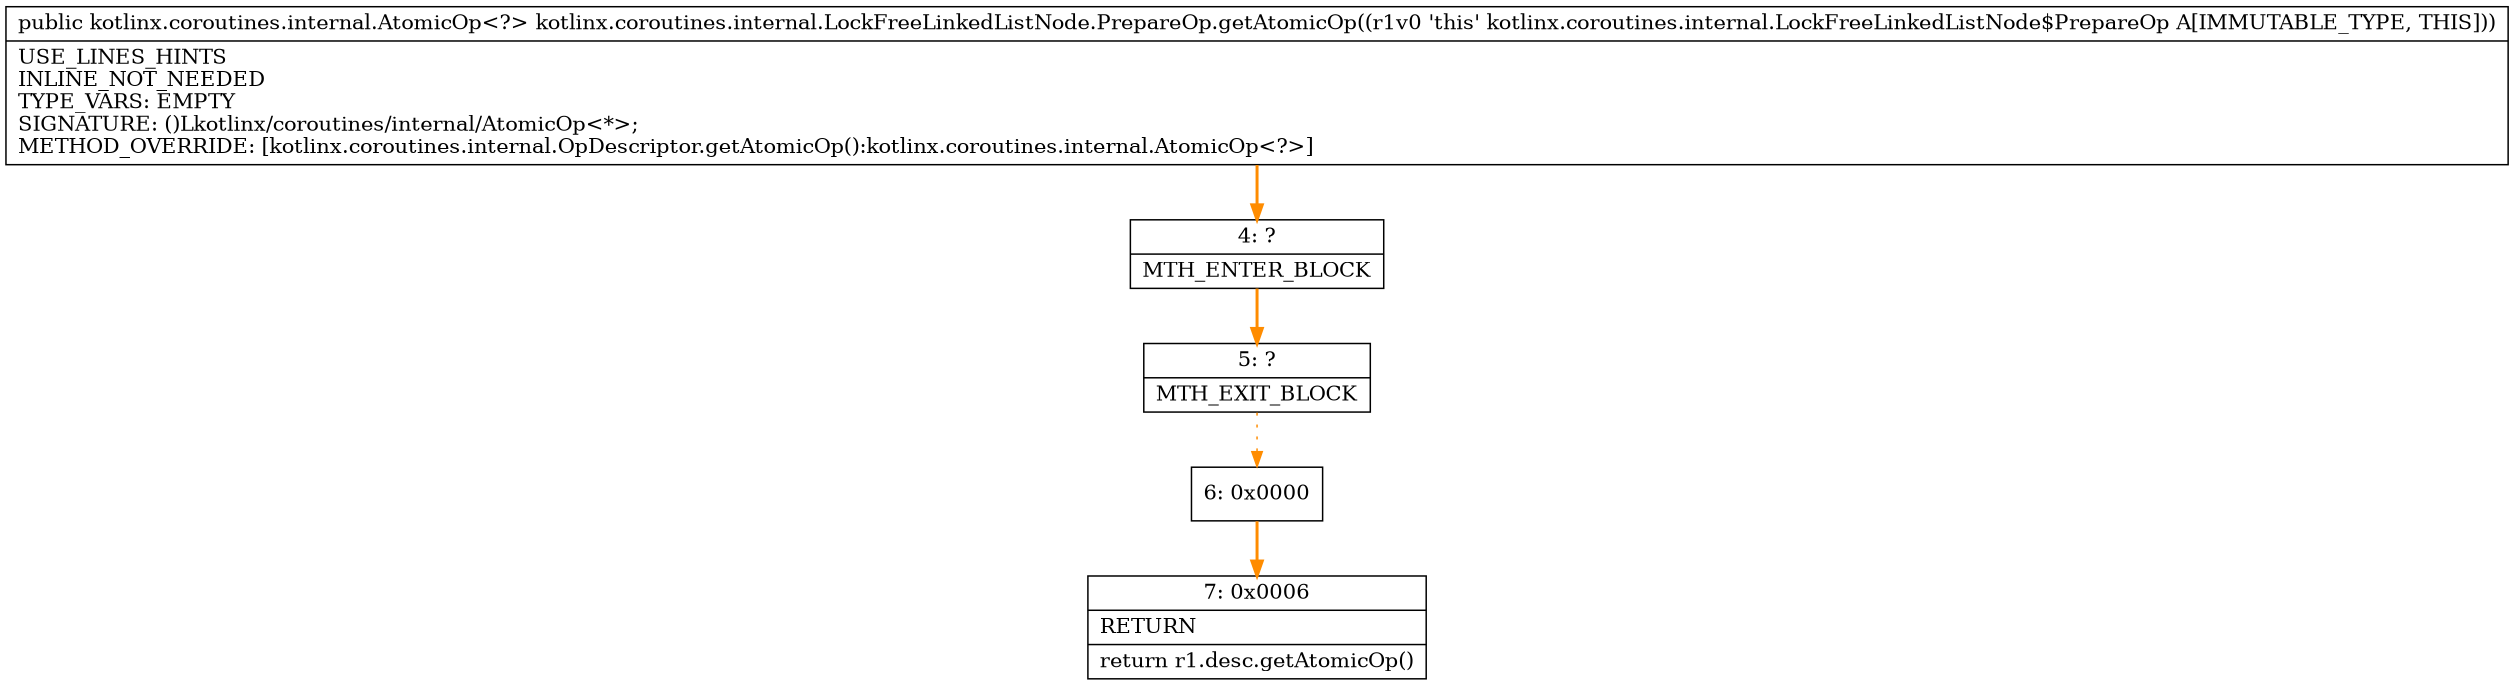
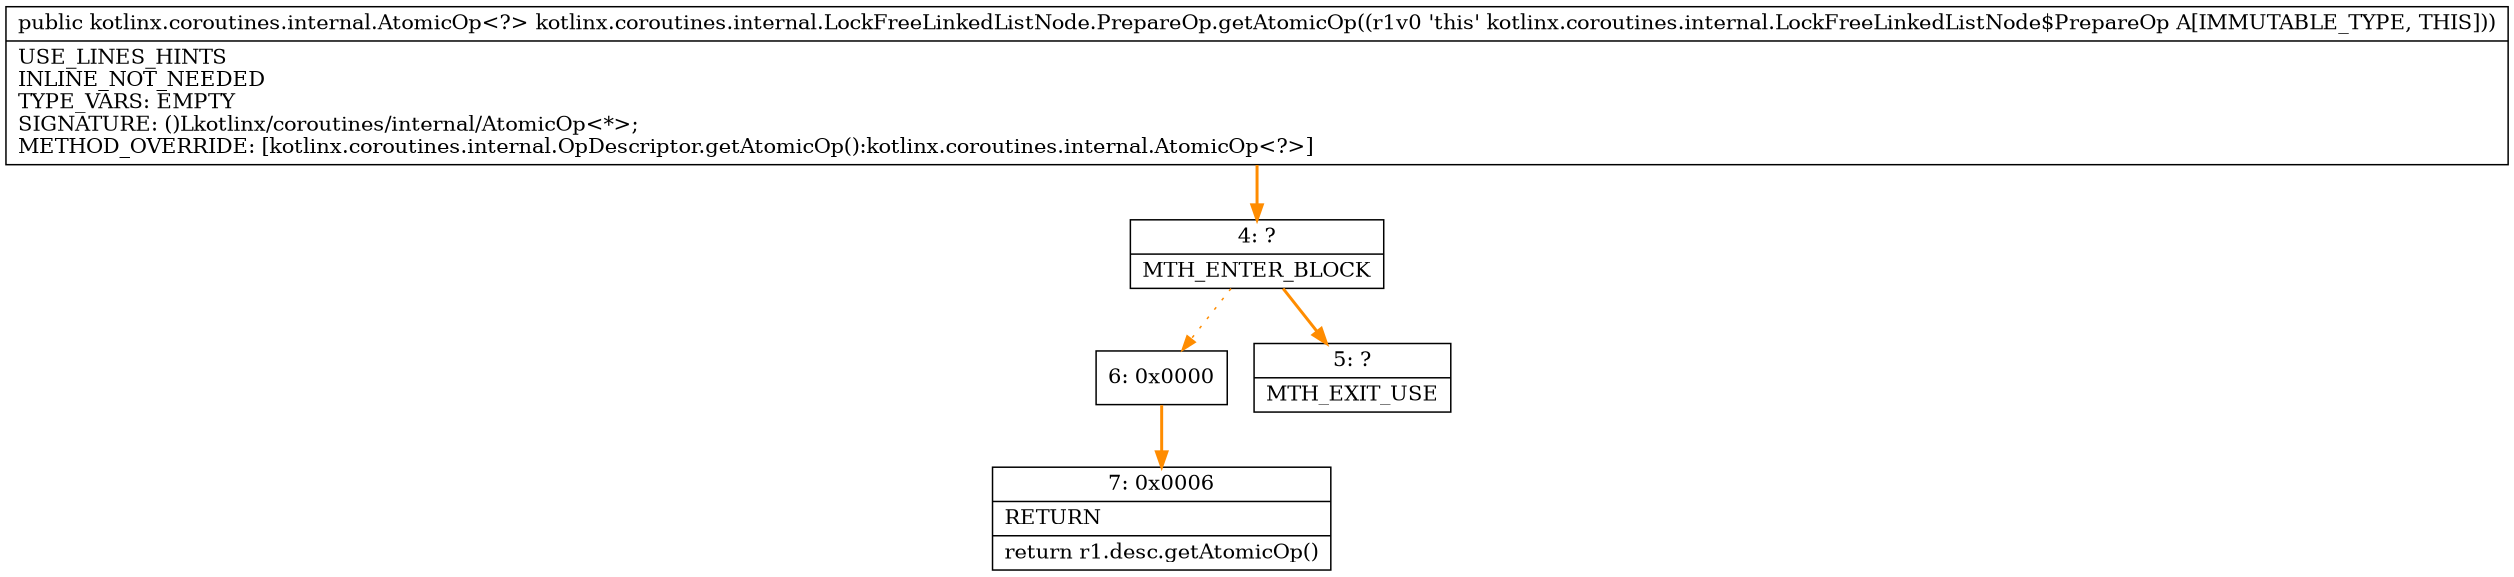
(1257, 394) -> (1352, 394)
(1257, 432) -> (1211, 314)
